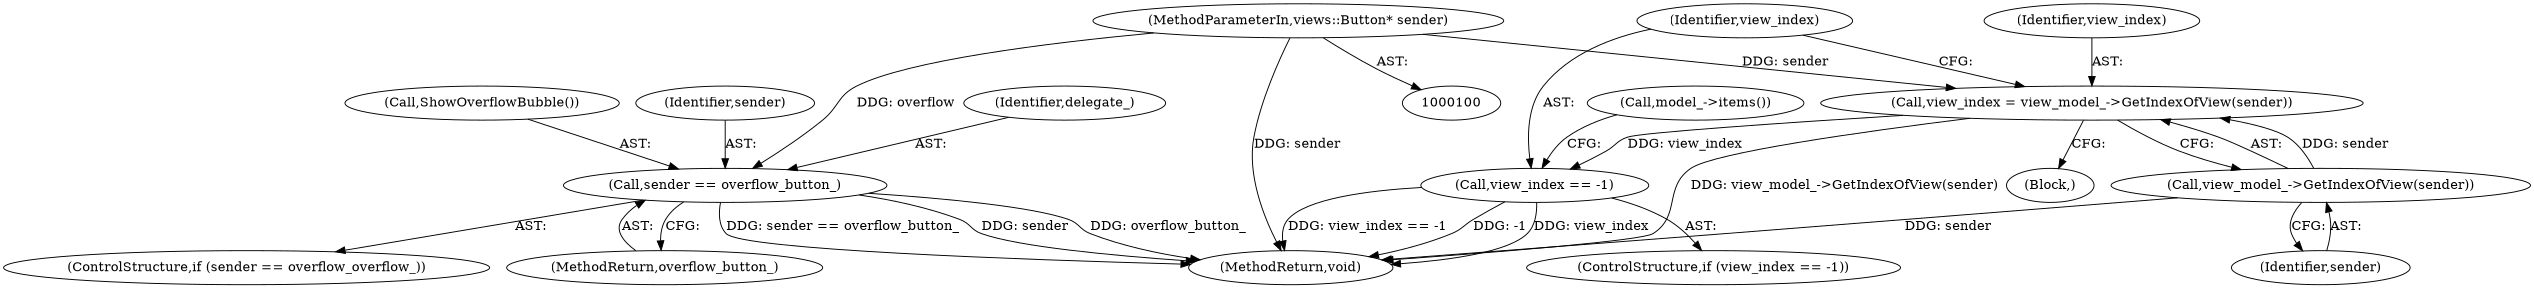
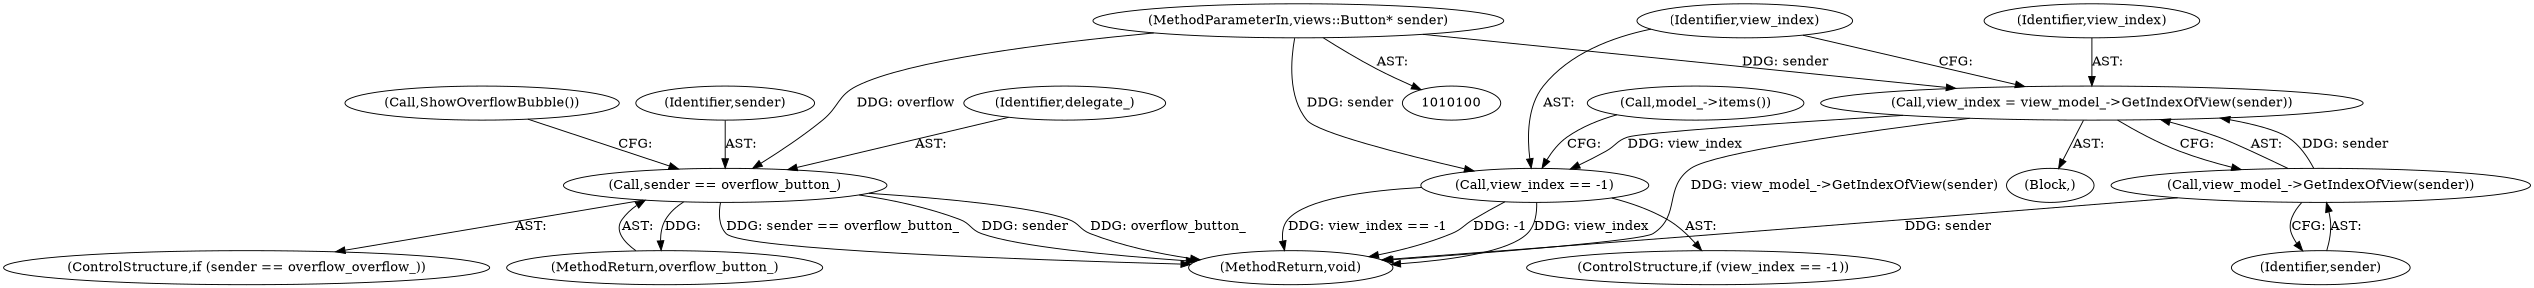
(1452, 103) -> (1452, 103)
(1254, 139) -> (1343, 137)
(638, 144) -> (638, 144)
(2091, 144) -> (2091, 144)
(685, 227) -> (685, 227)
